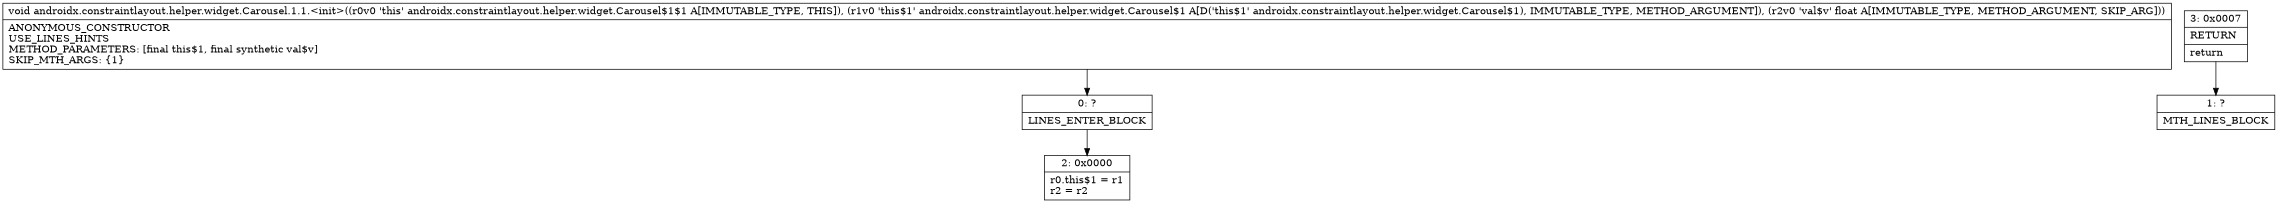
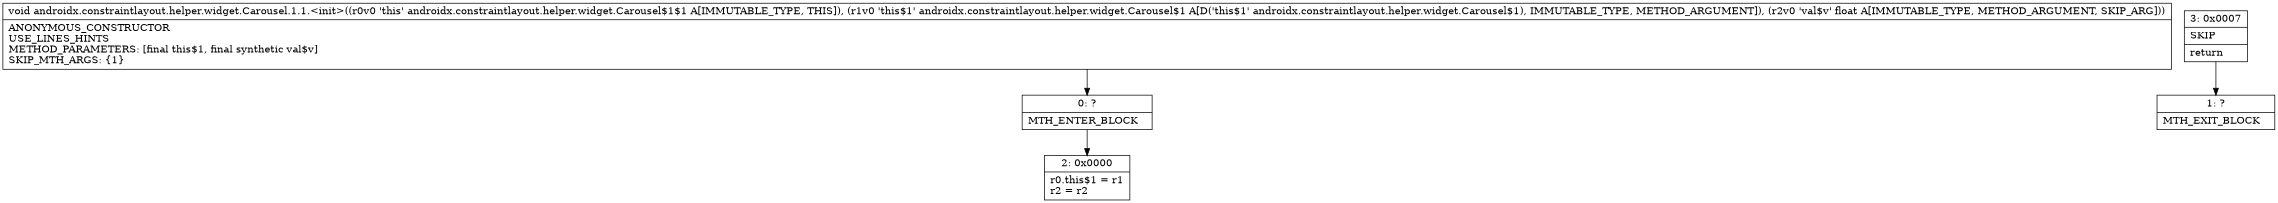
(2213, 36) -> (2203, 36)
(1087, 121) -> (1083, 121)
(2216, 121) -> (2212, 121)
